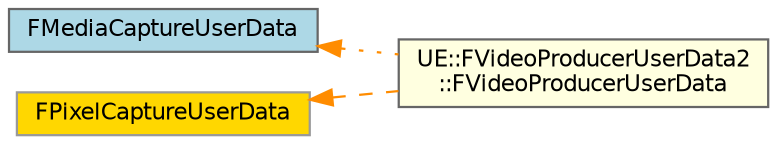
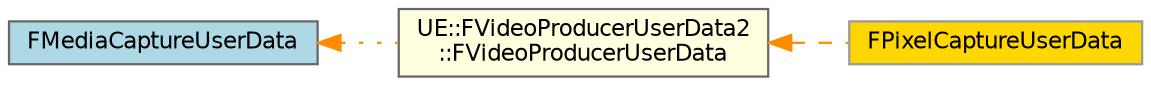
(365, 94) -> (820, 43)
